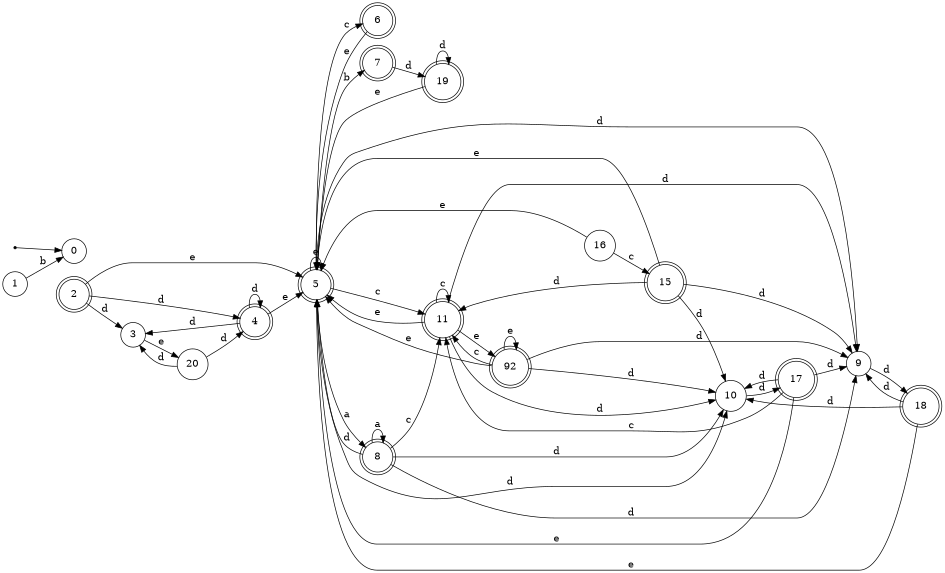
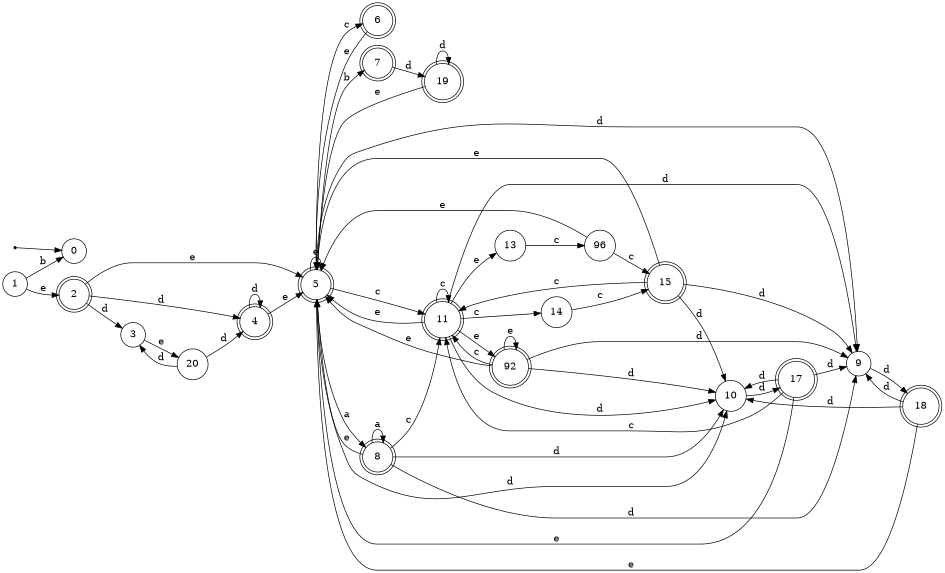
none -> (510, 246)
(600, 246) -> (600, 246)
(557, 282) -> (557, 282)
none -> (39, 293)
none -> (557, 312)
(196, 328) -> none
(347, 438) -> (347, 438)
